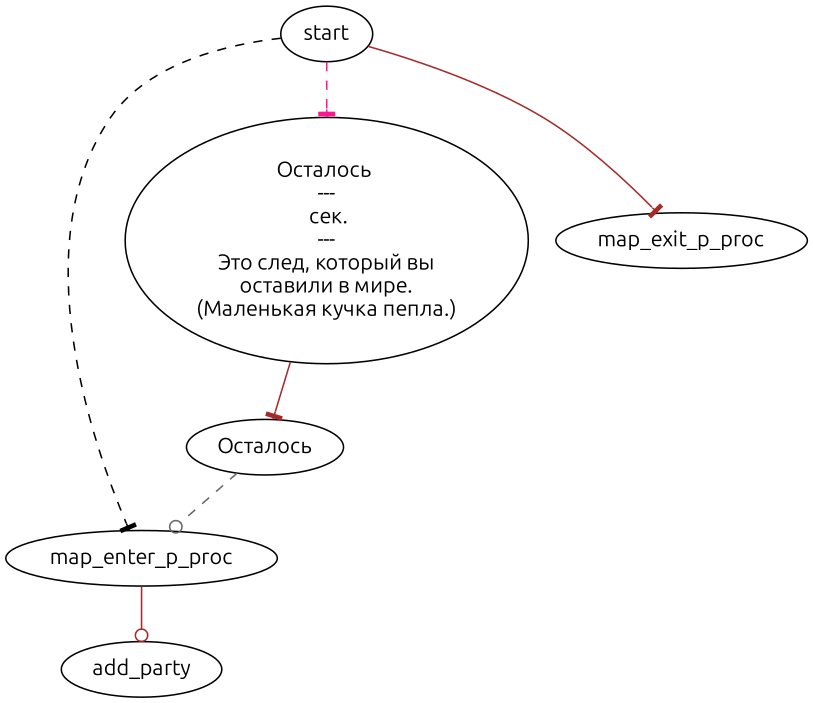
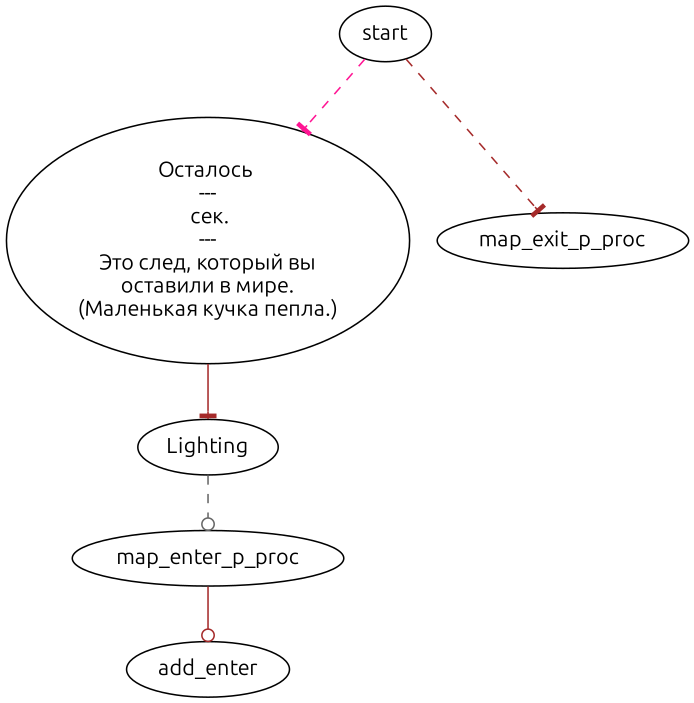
(522, 106) -> (471, 133)
(71, 224) -> none
(265, 447) -> (208, 447)
(142, 669) -> (208, 669)
